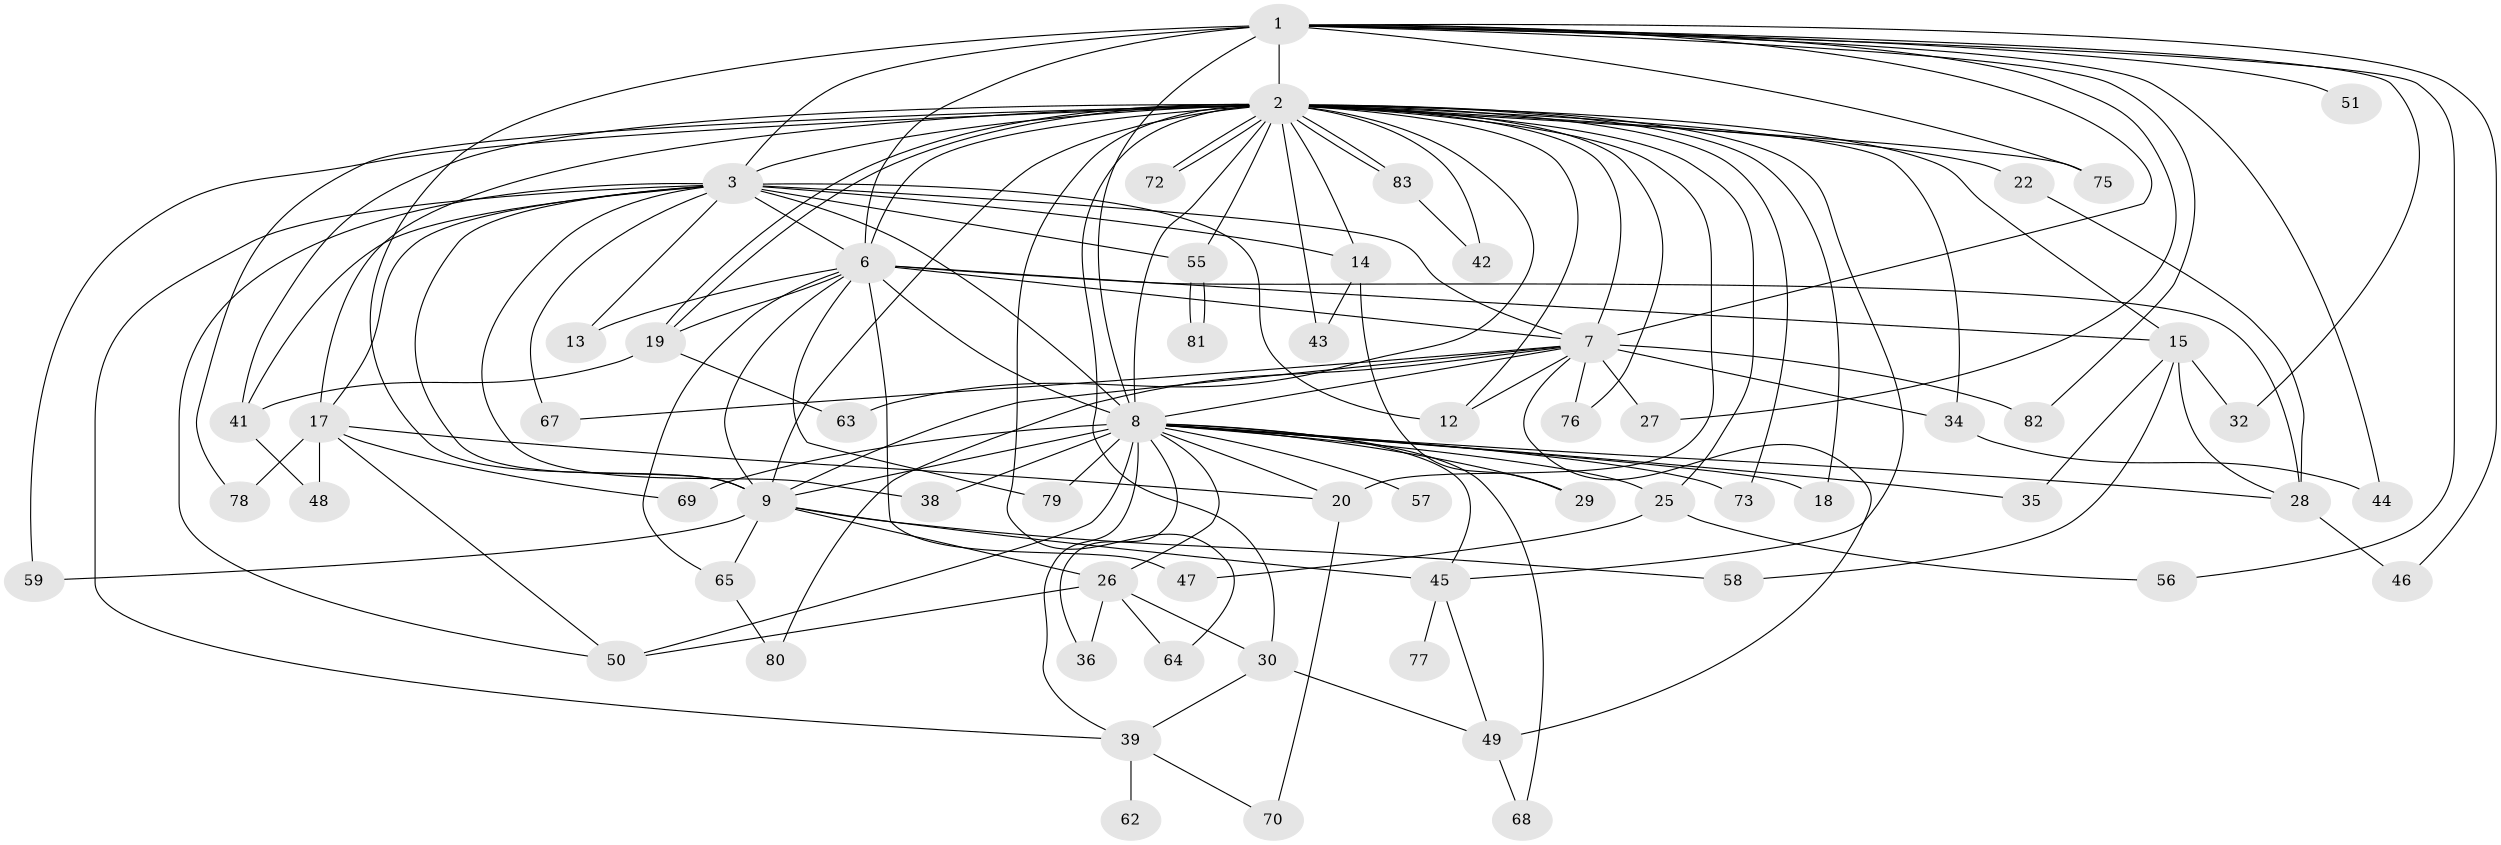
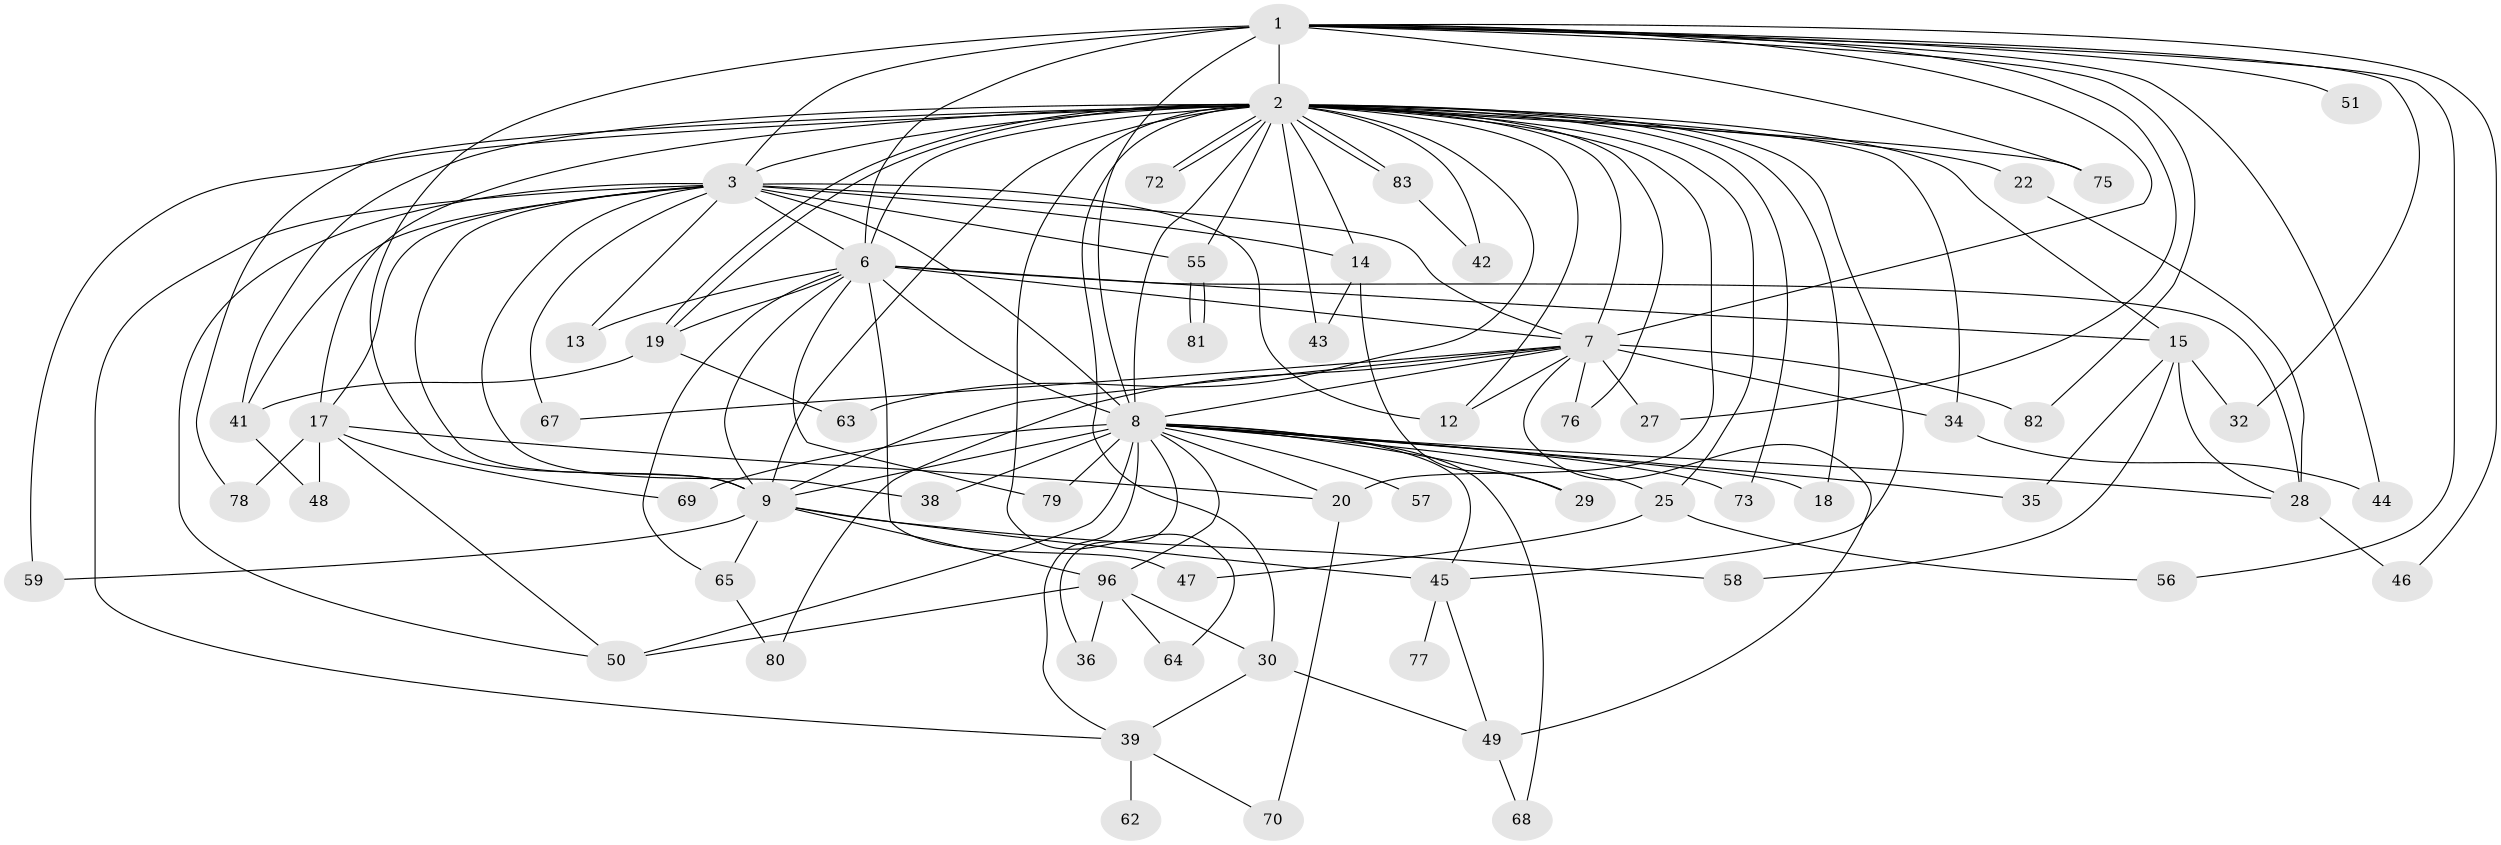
(1108, 582) -> (1108, 582)
